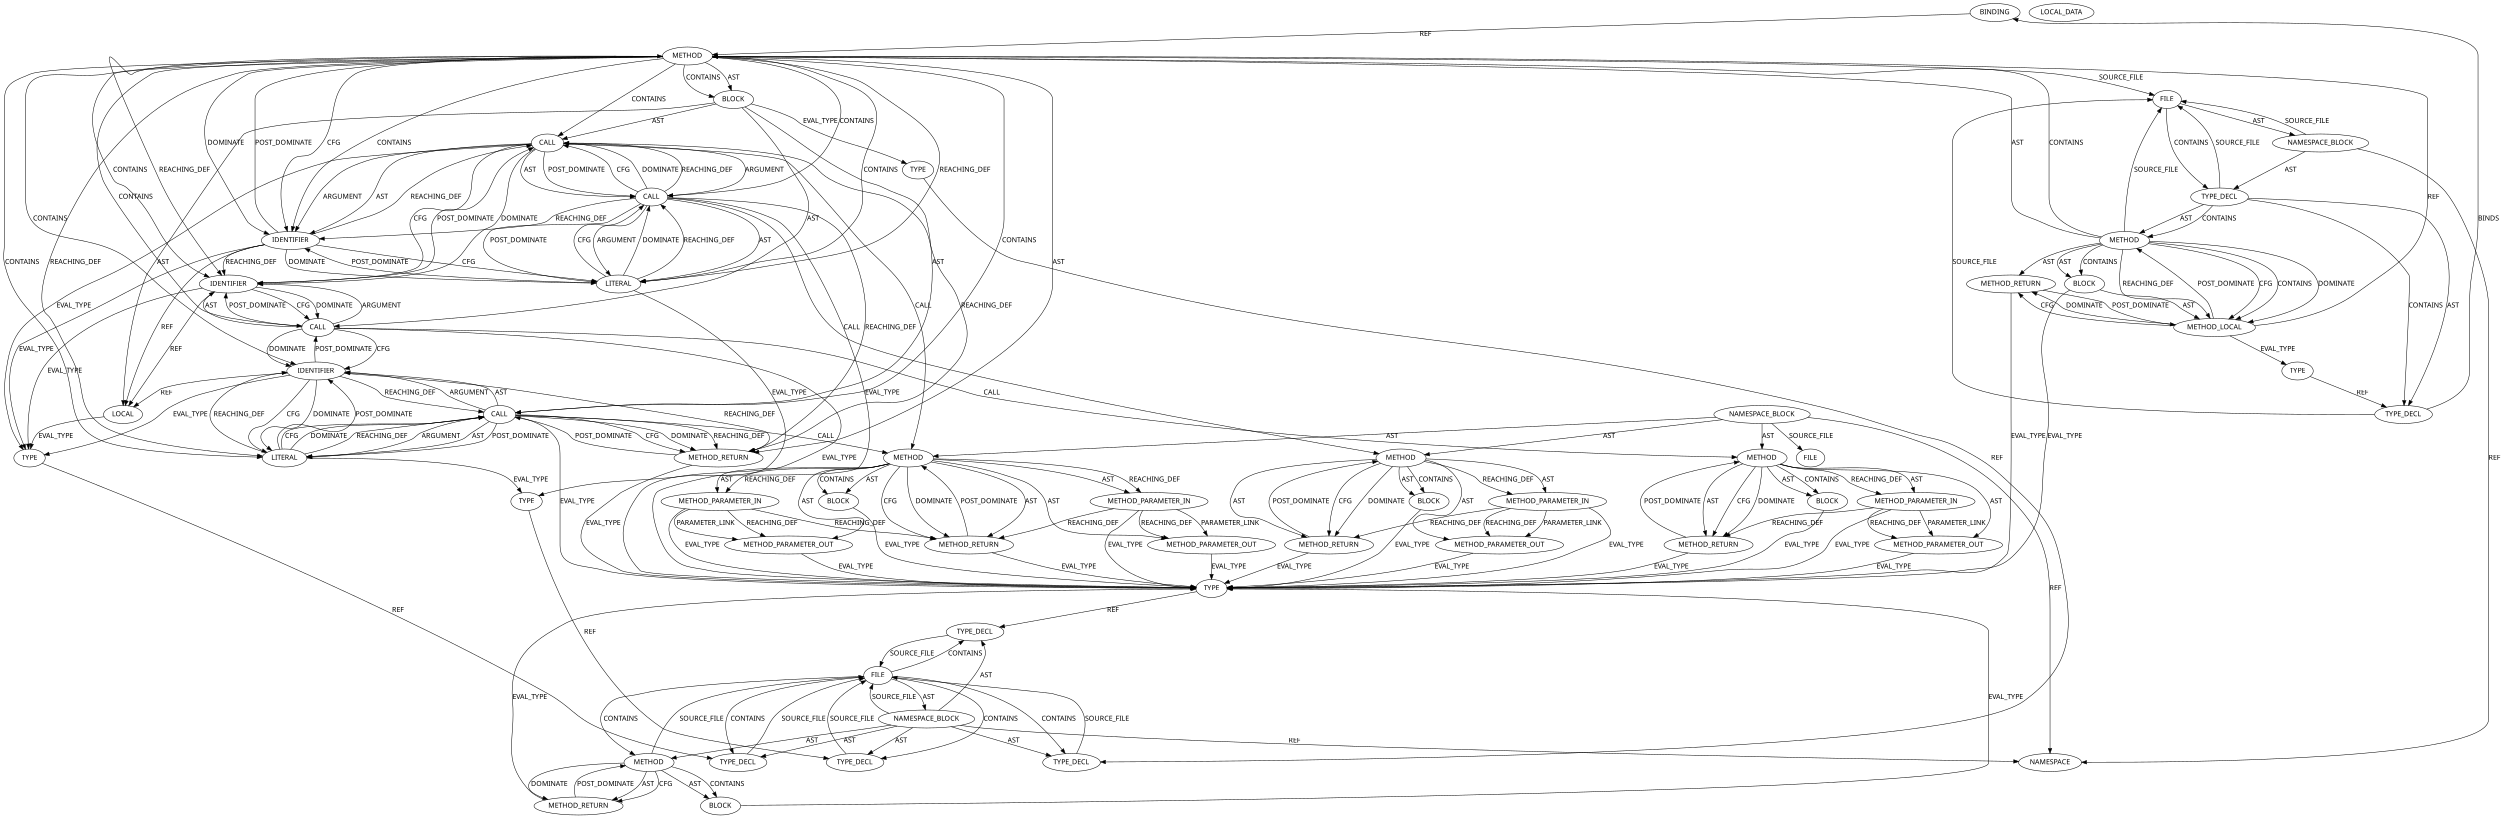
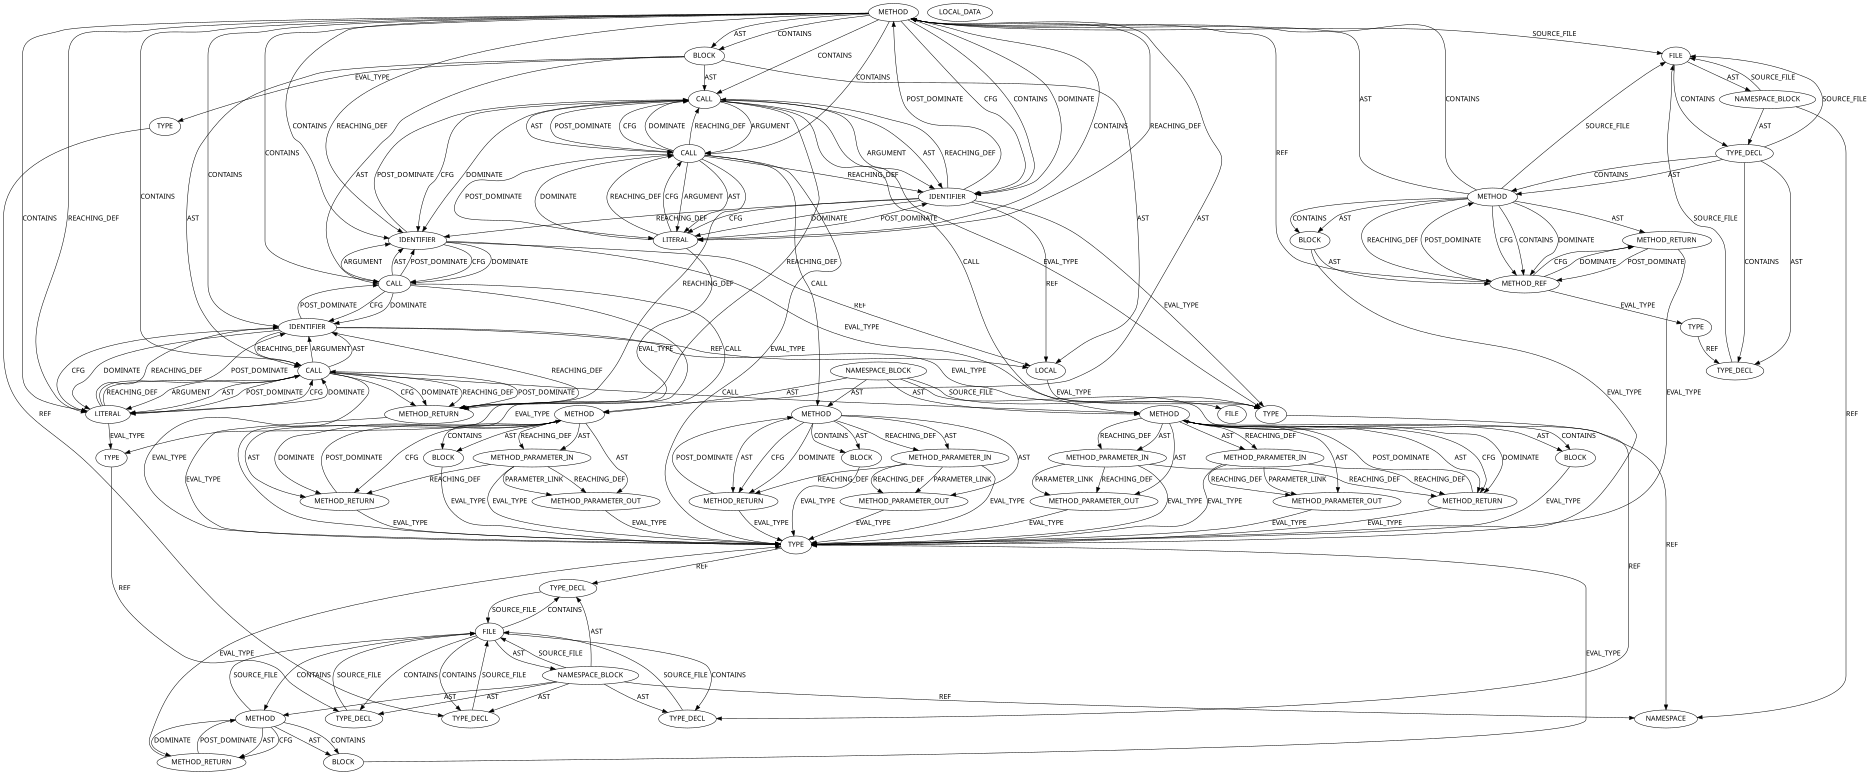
(1995, 12) -> none
(2215, 328) -> (1524, 284)
